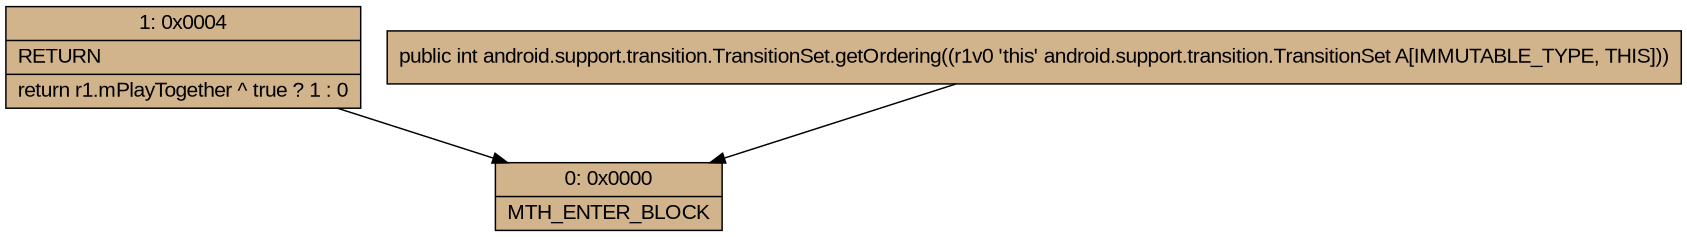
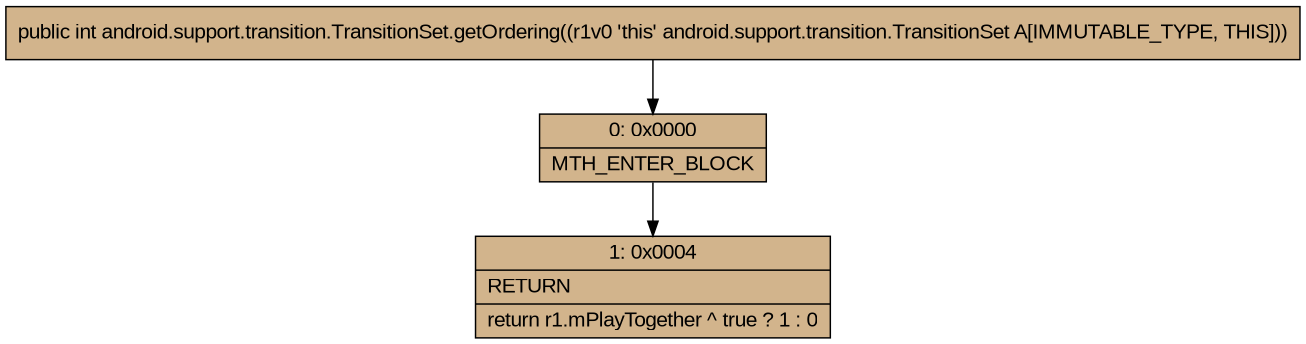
(415, 133) -> (653, 202)
